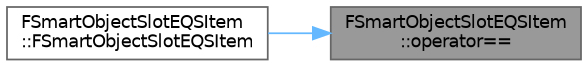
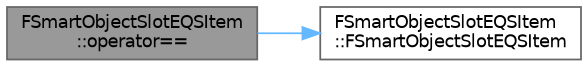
(290, 33) -> (280, 33)
